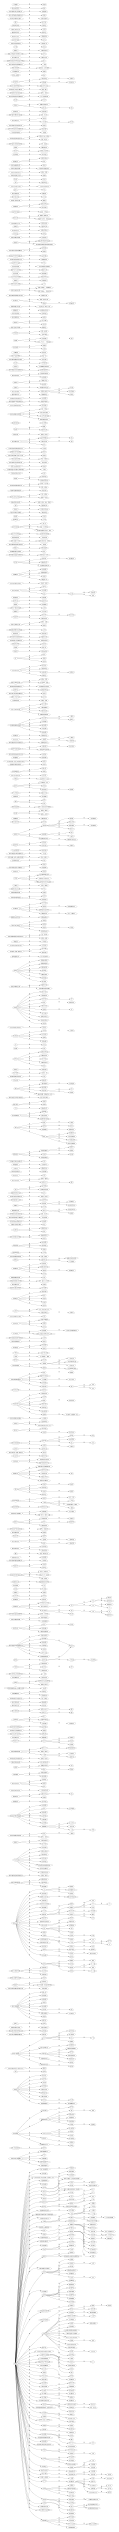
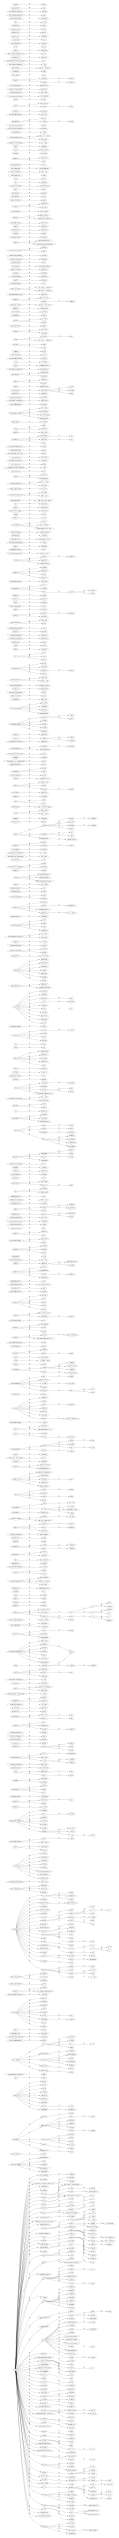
(72, 928) -> none
none -> (44, 1097)
(44, 1274) -> (44, 1278)
